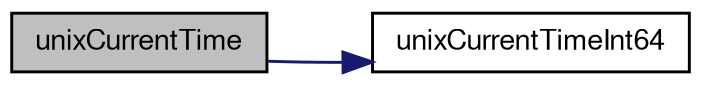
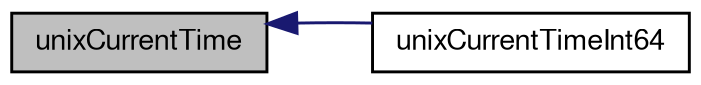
(305, 62) -> (335, 23)
